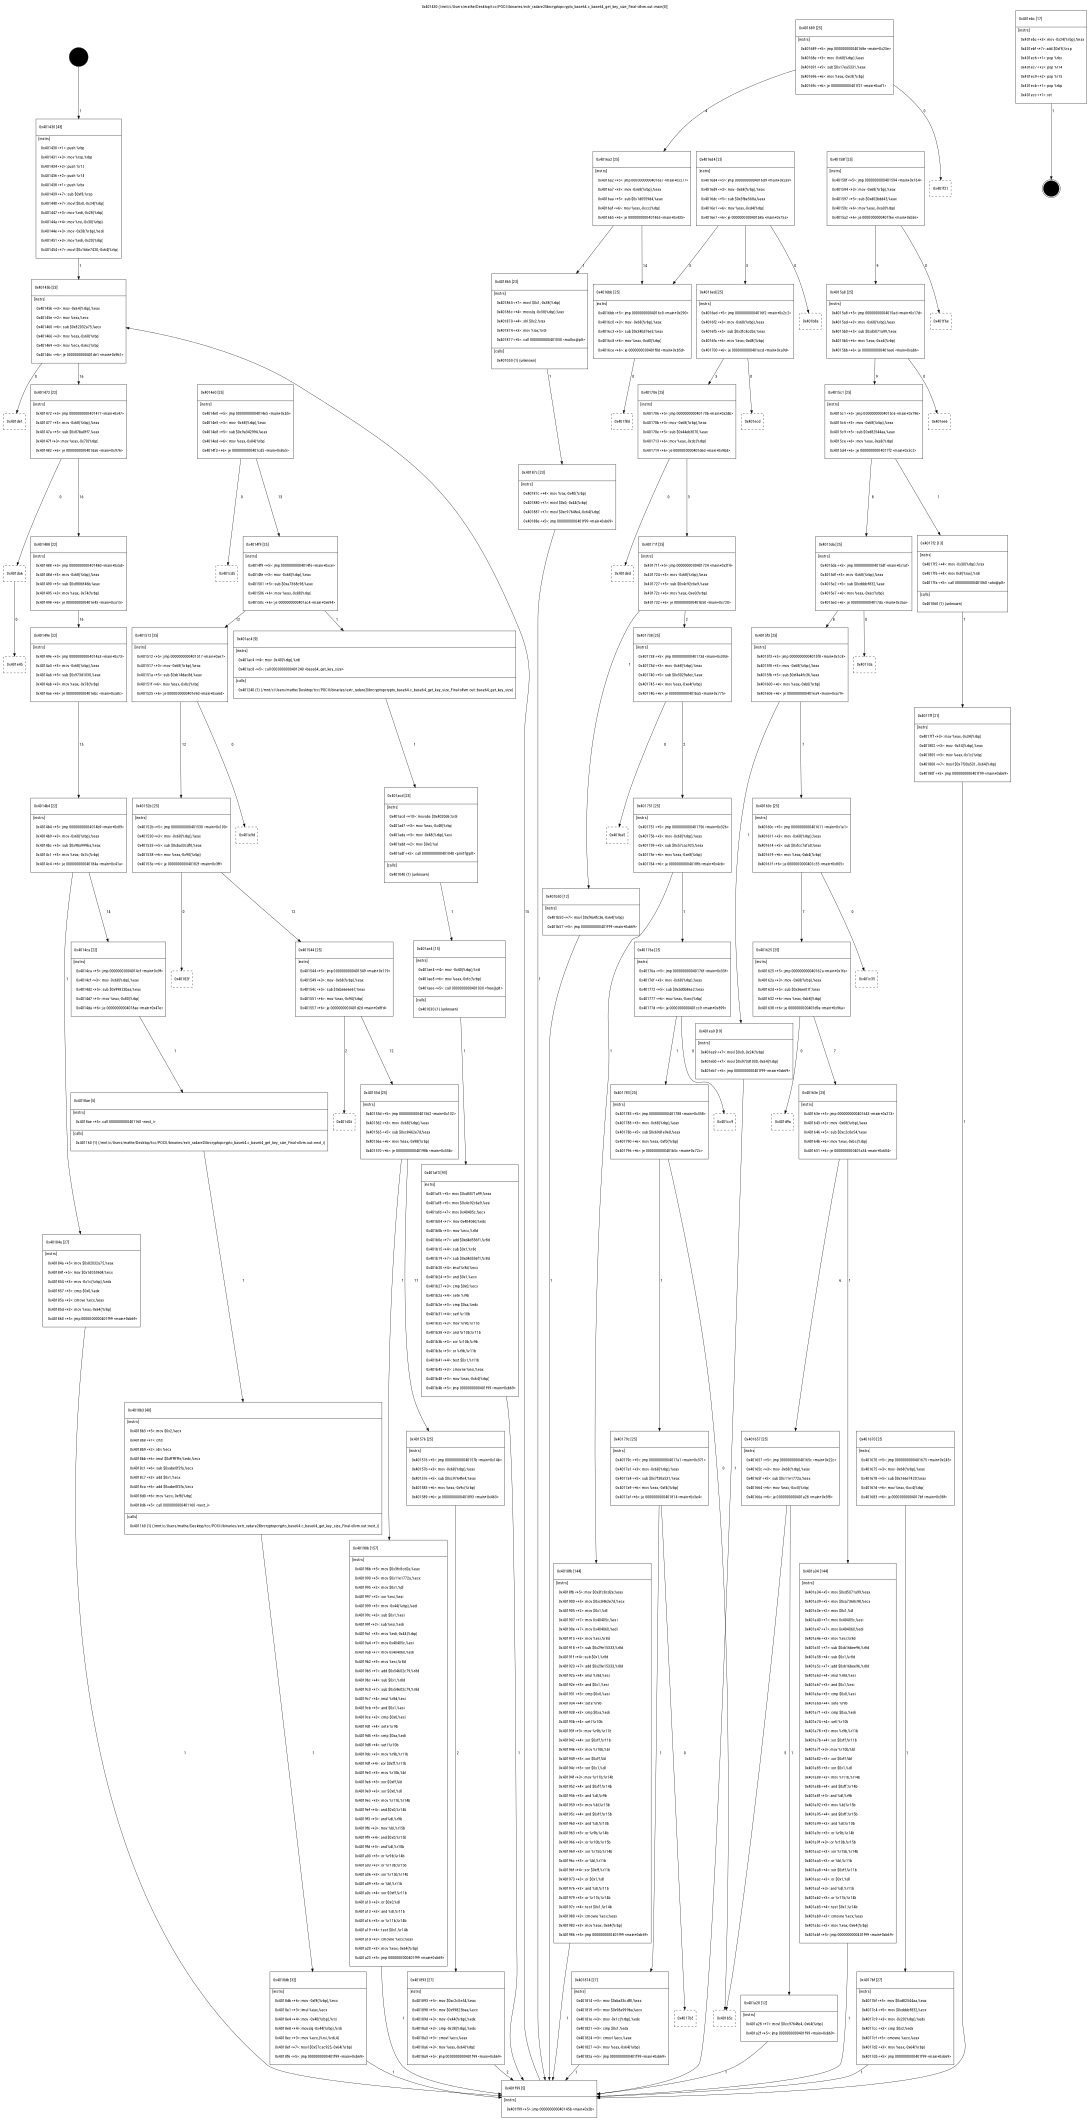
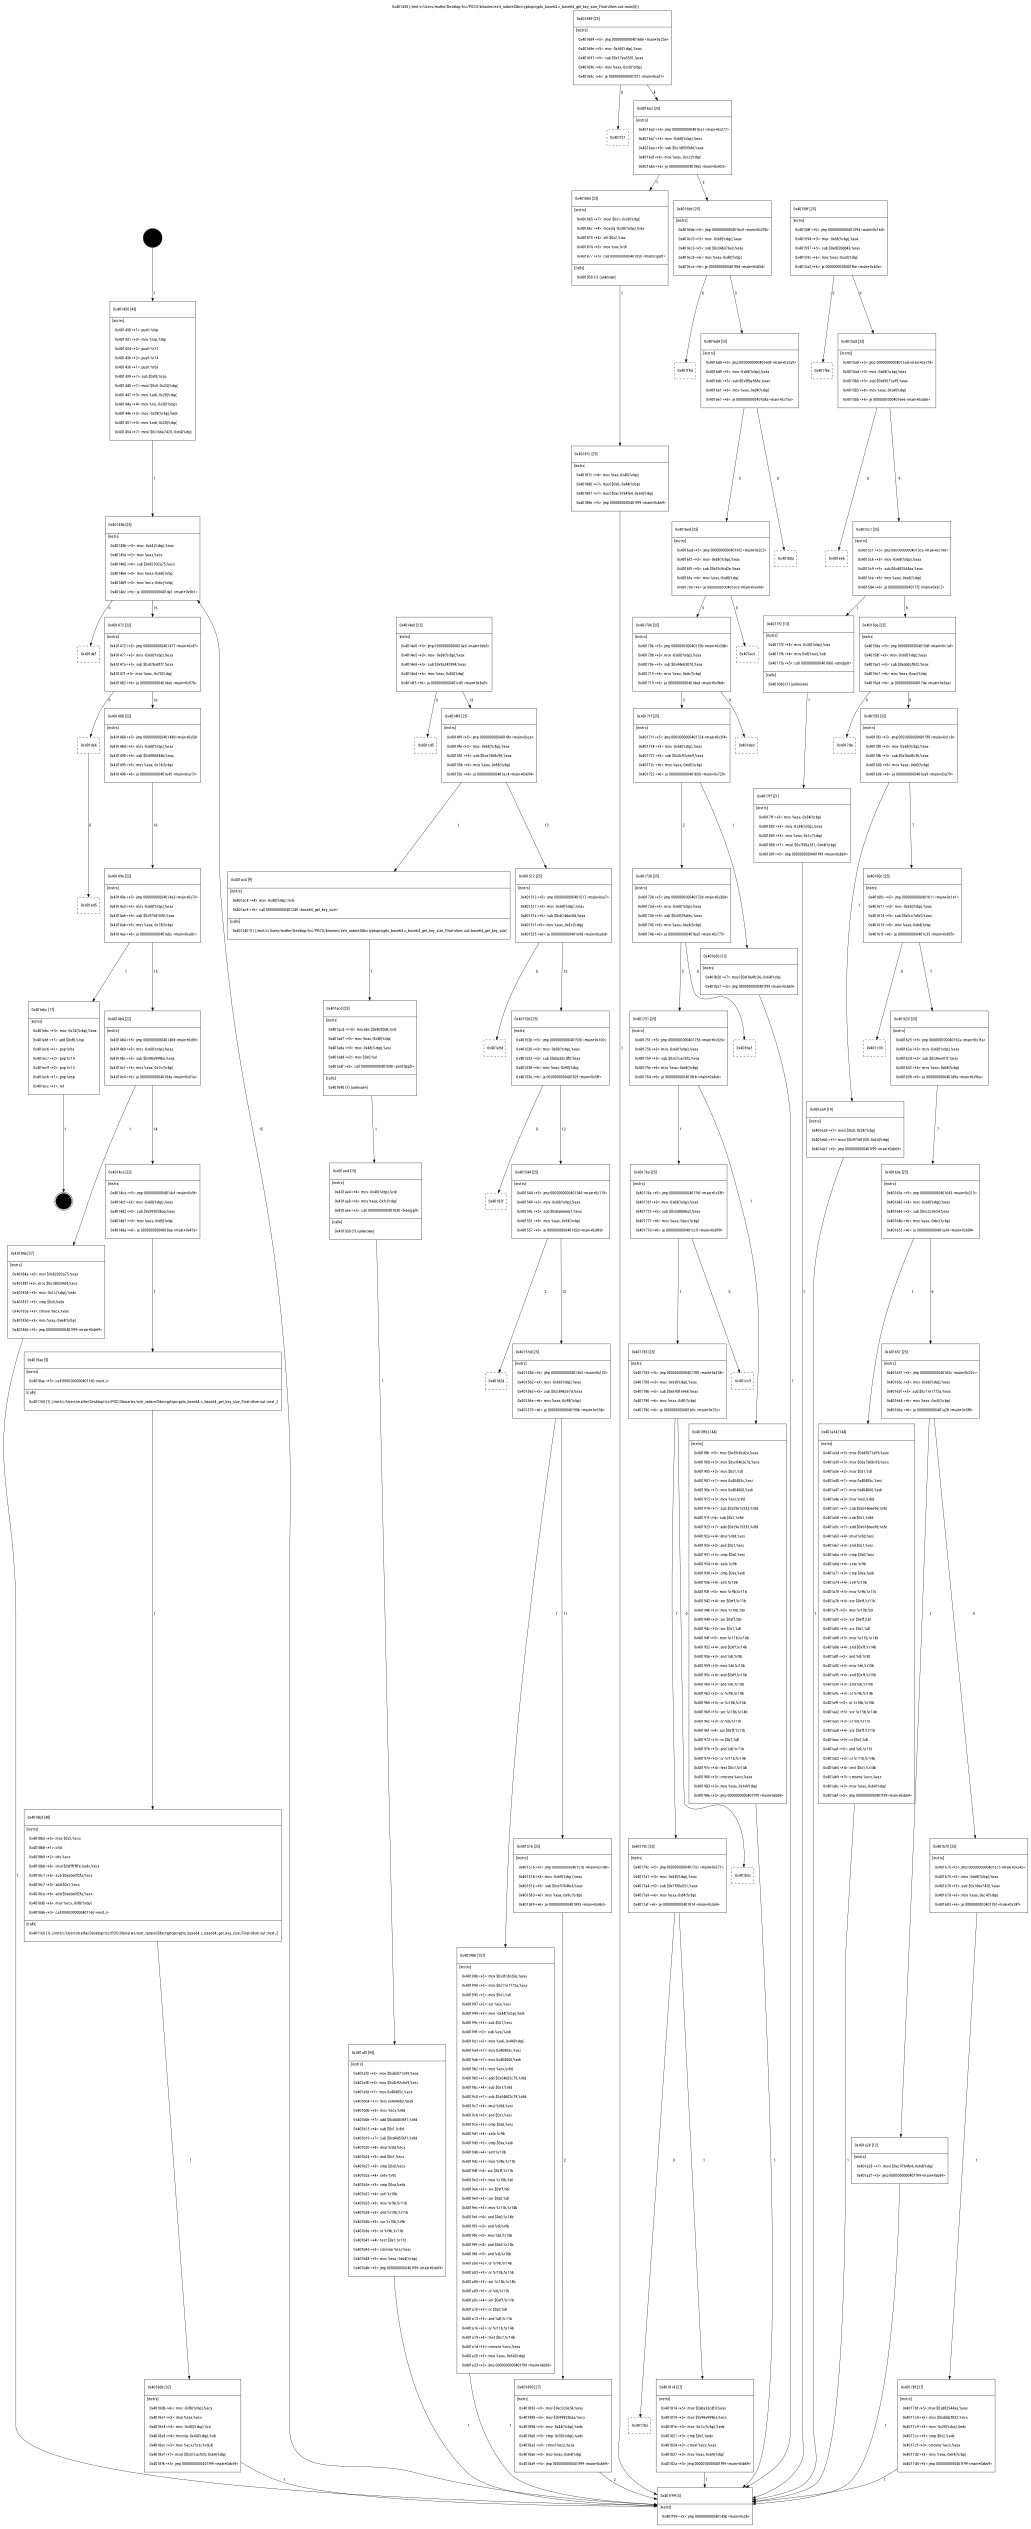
(697, 254) -> (736, 303)
(645, 266) -> (703, 183)
none -> (112, 971)
(783, 1122) -> none
(761, 1757) -> (955, 1627)
